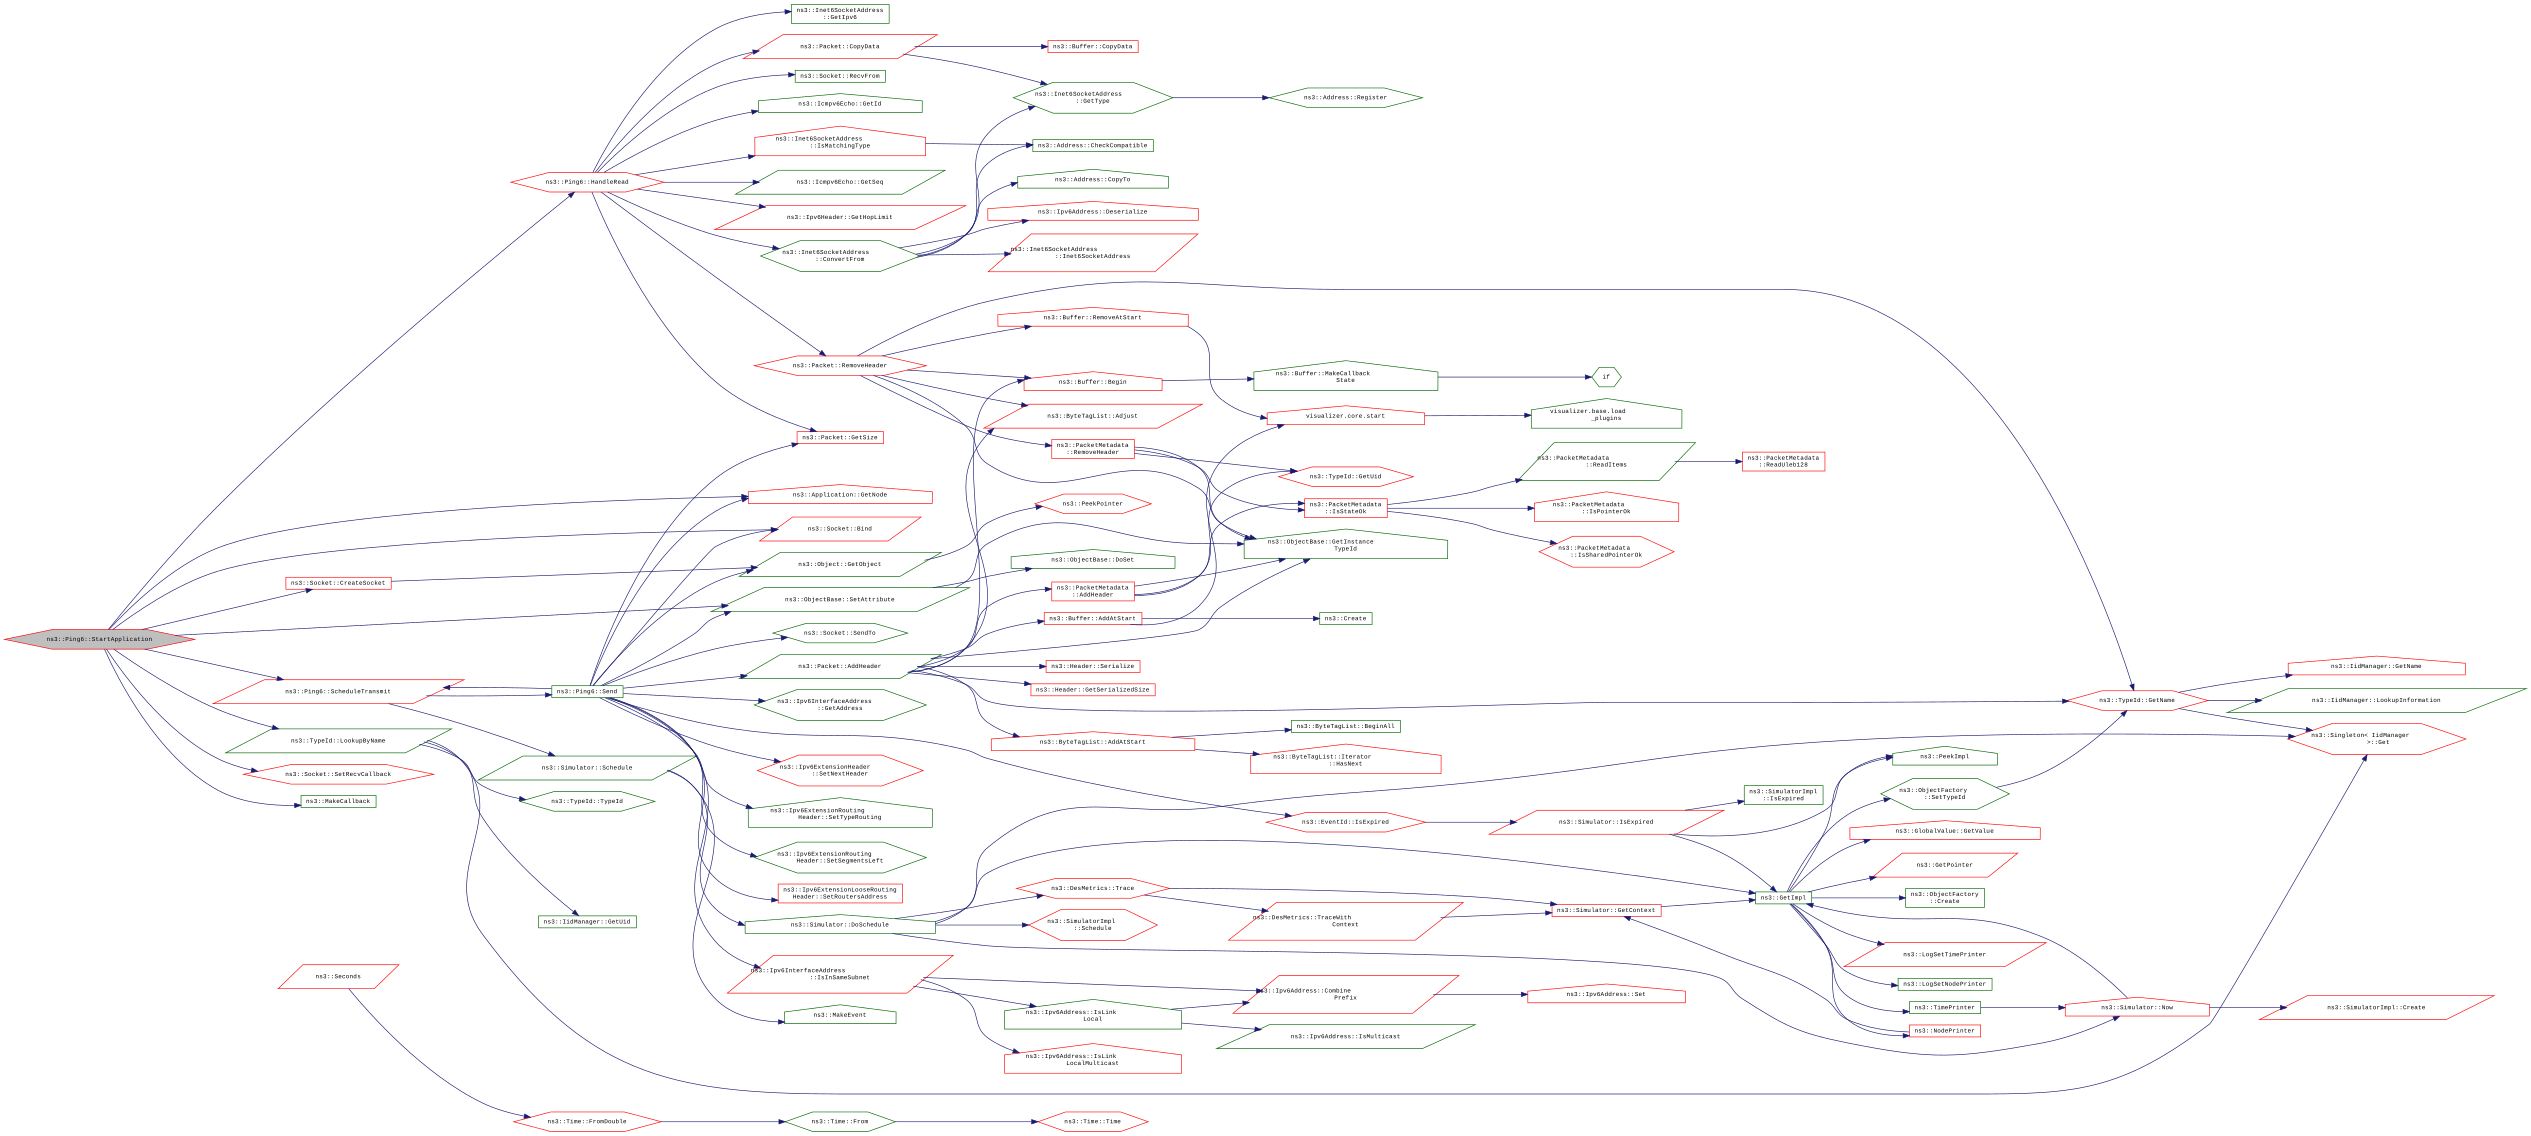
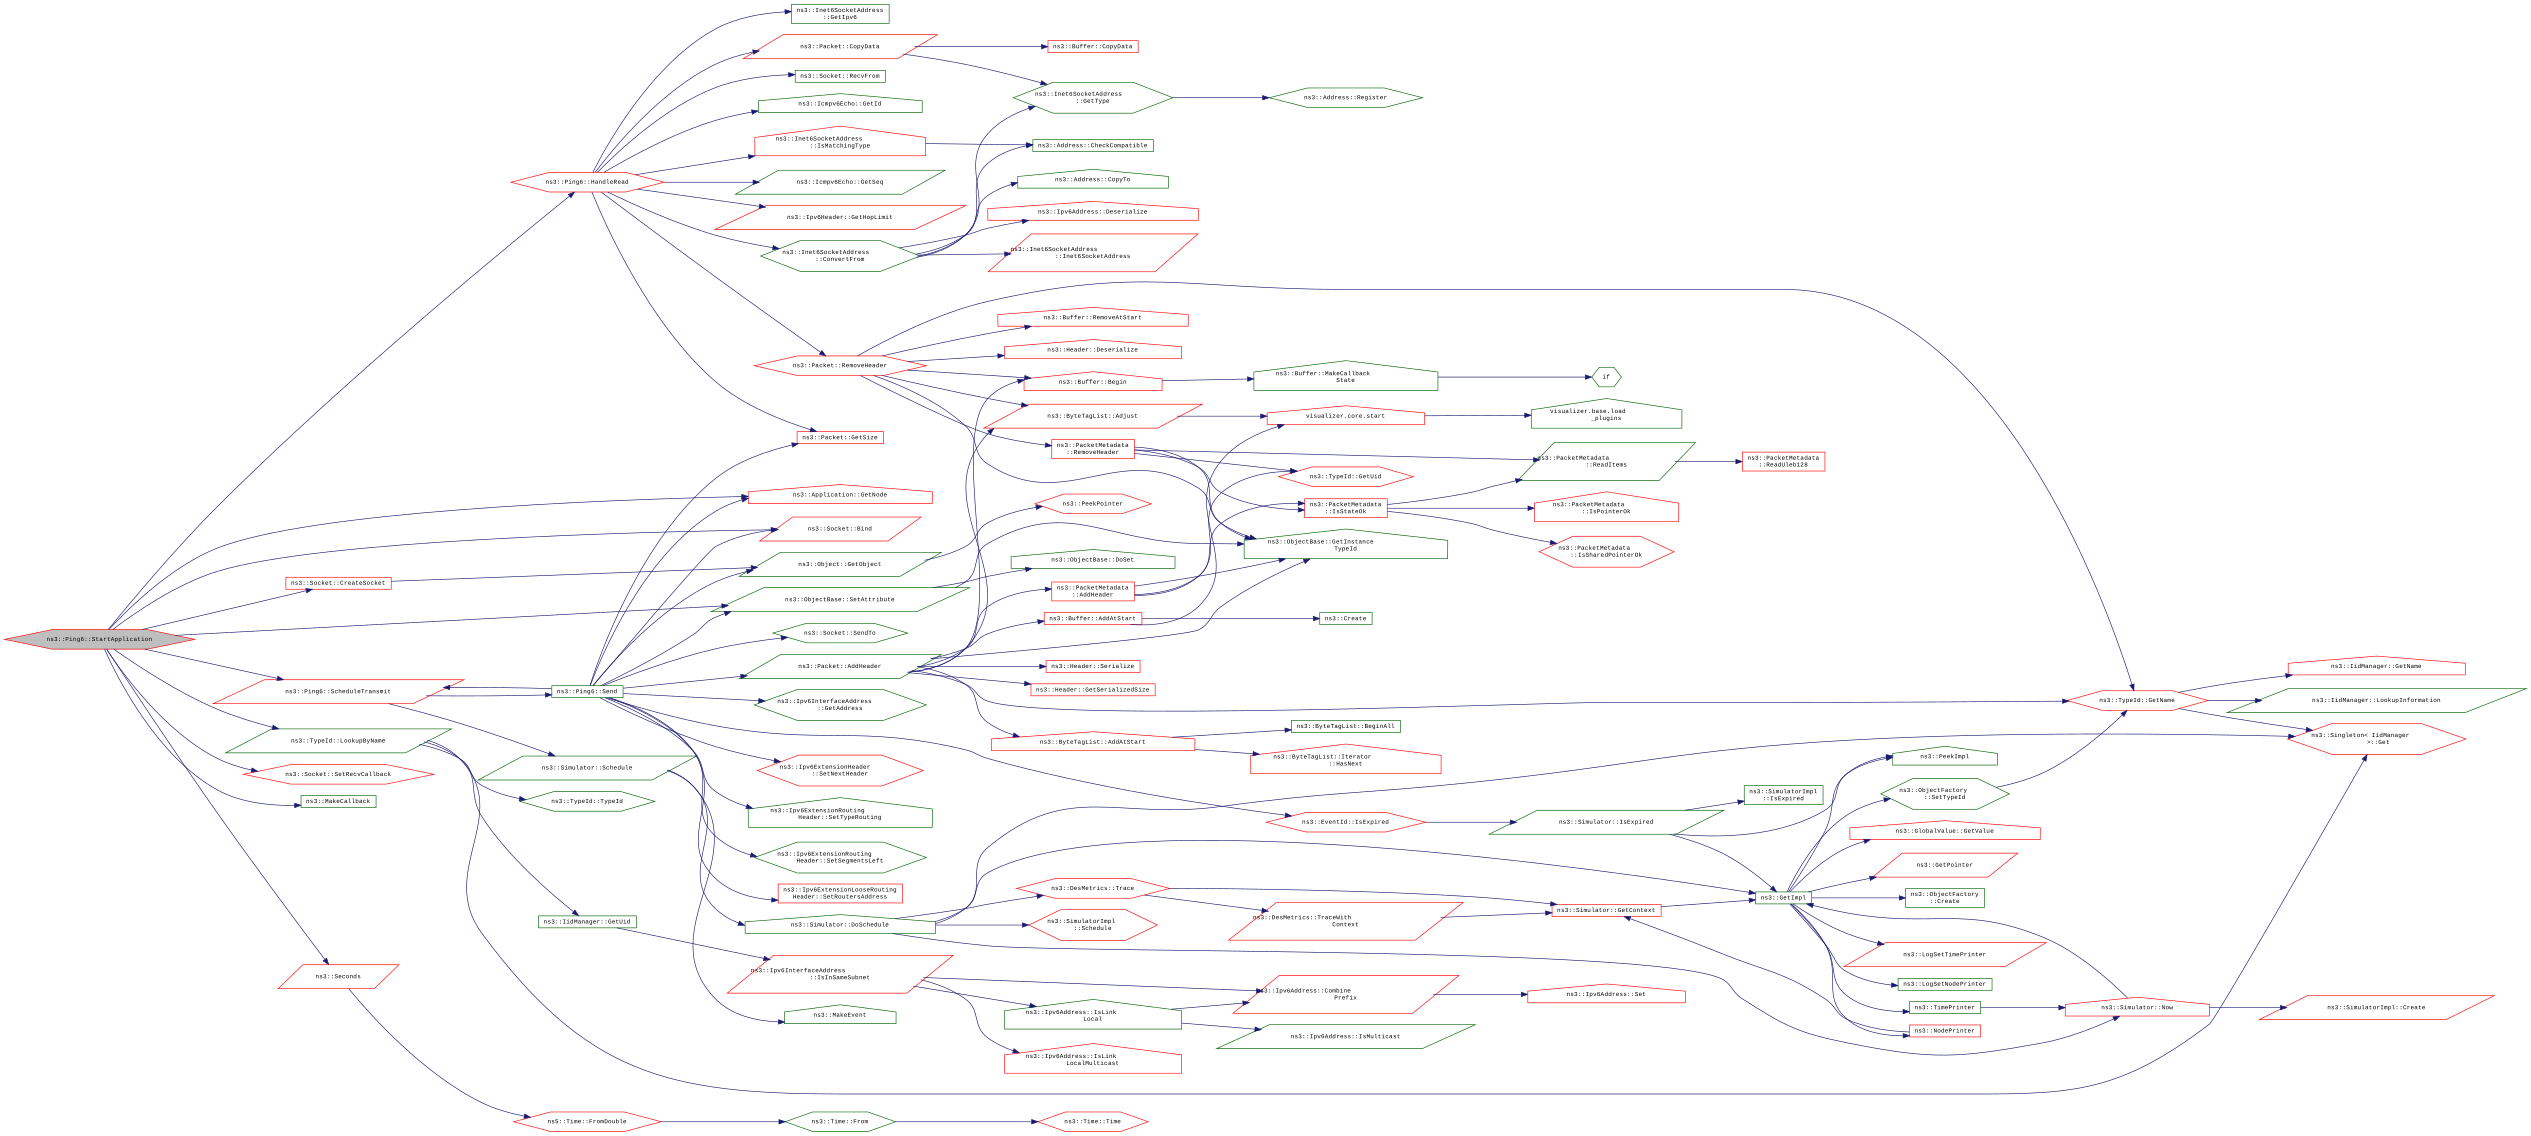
none -> (1093, 350)
(1211, 385) -> (1219, 416)
none -> (1334, 455)
none -> (213, 806)
(1607, 822) -> (1607, 822)
(696, 872) -> (687, 942)
(587, 1122) -> (587, 1122)
